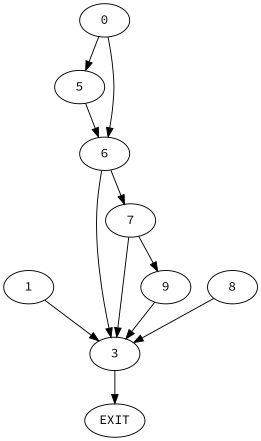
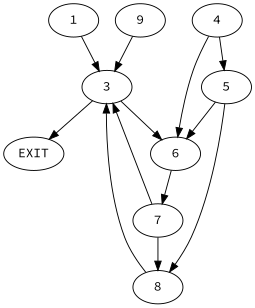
(105, 20) -> (217, 20)
none -> (209, 187)
(98, 250) -> (138, 117)
(146, 250) -> (158, 249)
